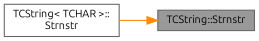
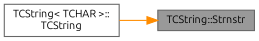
(62, 20) -> (62, 20)
